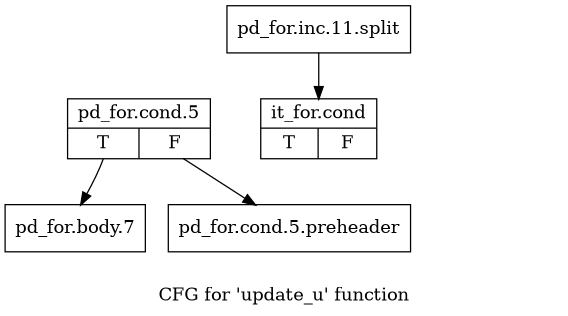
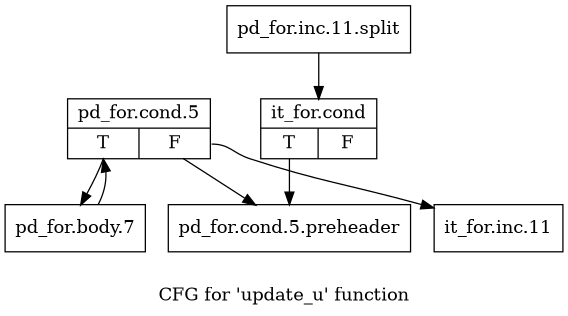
none -> (289, 180)
none -> (104, 189)
none -> (499, 228)
